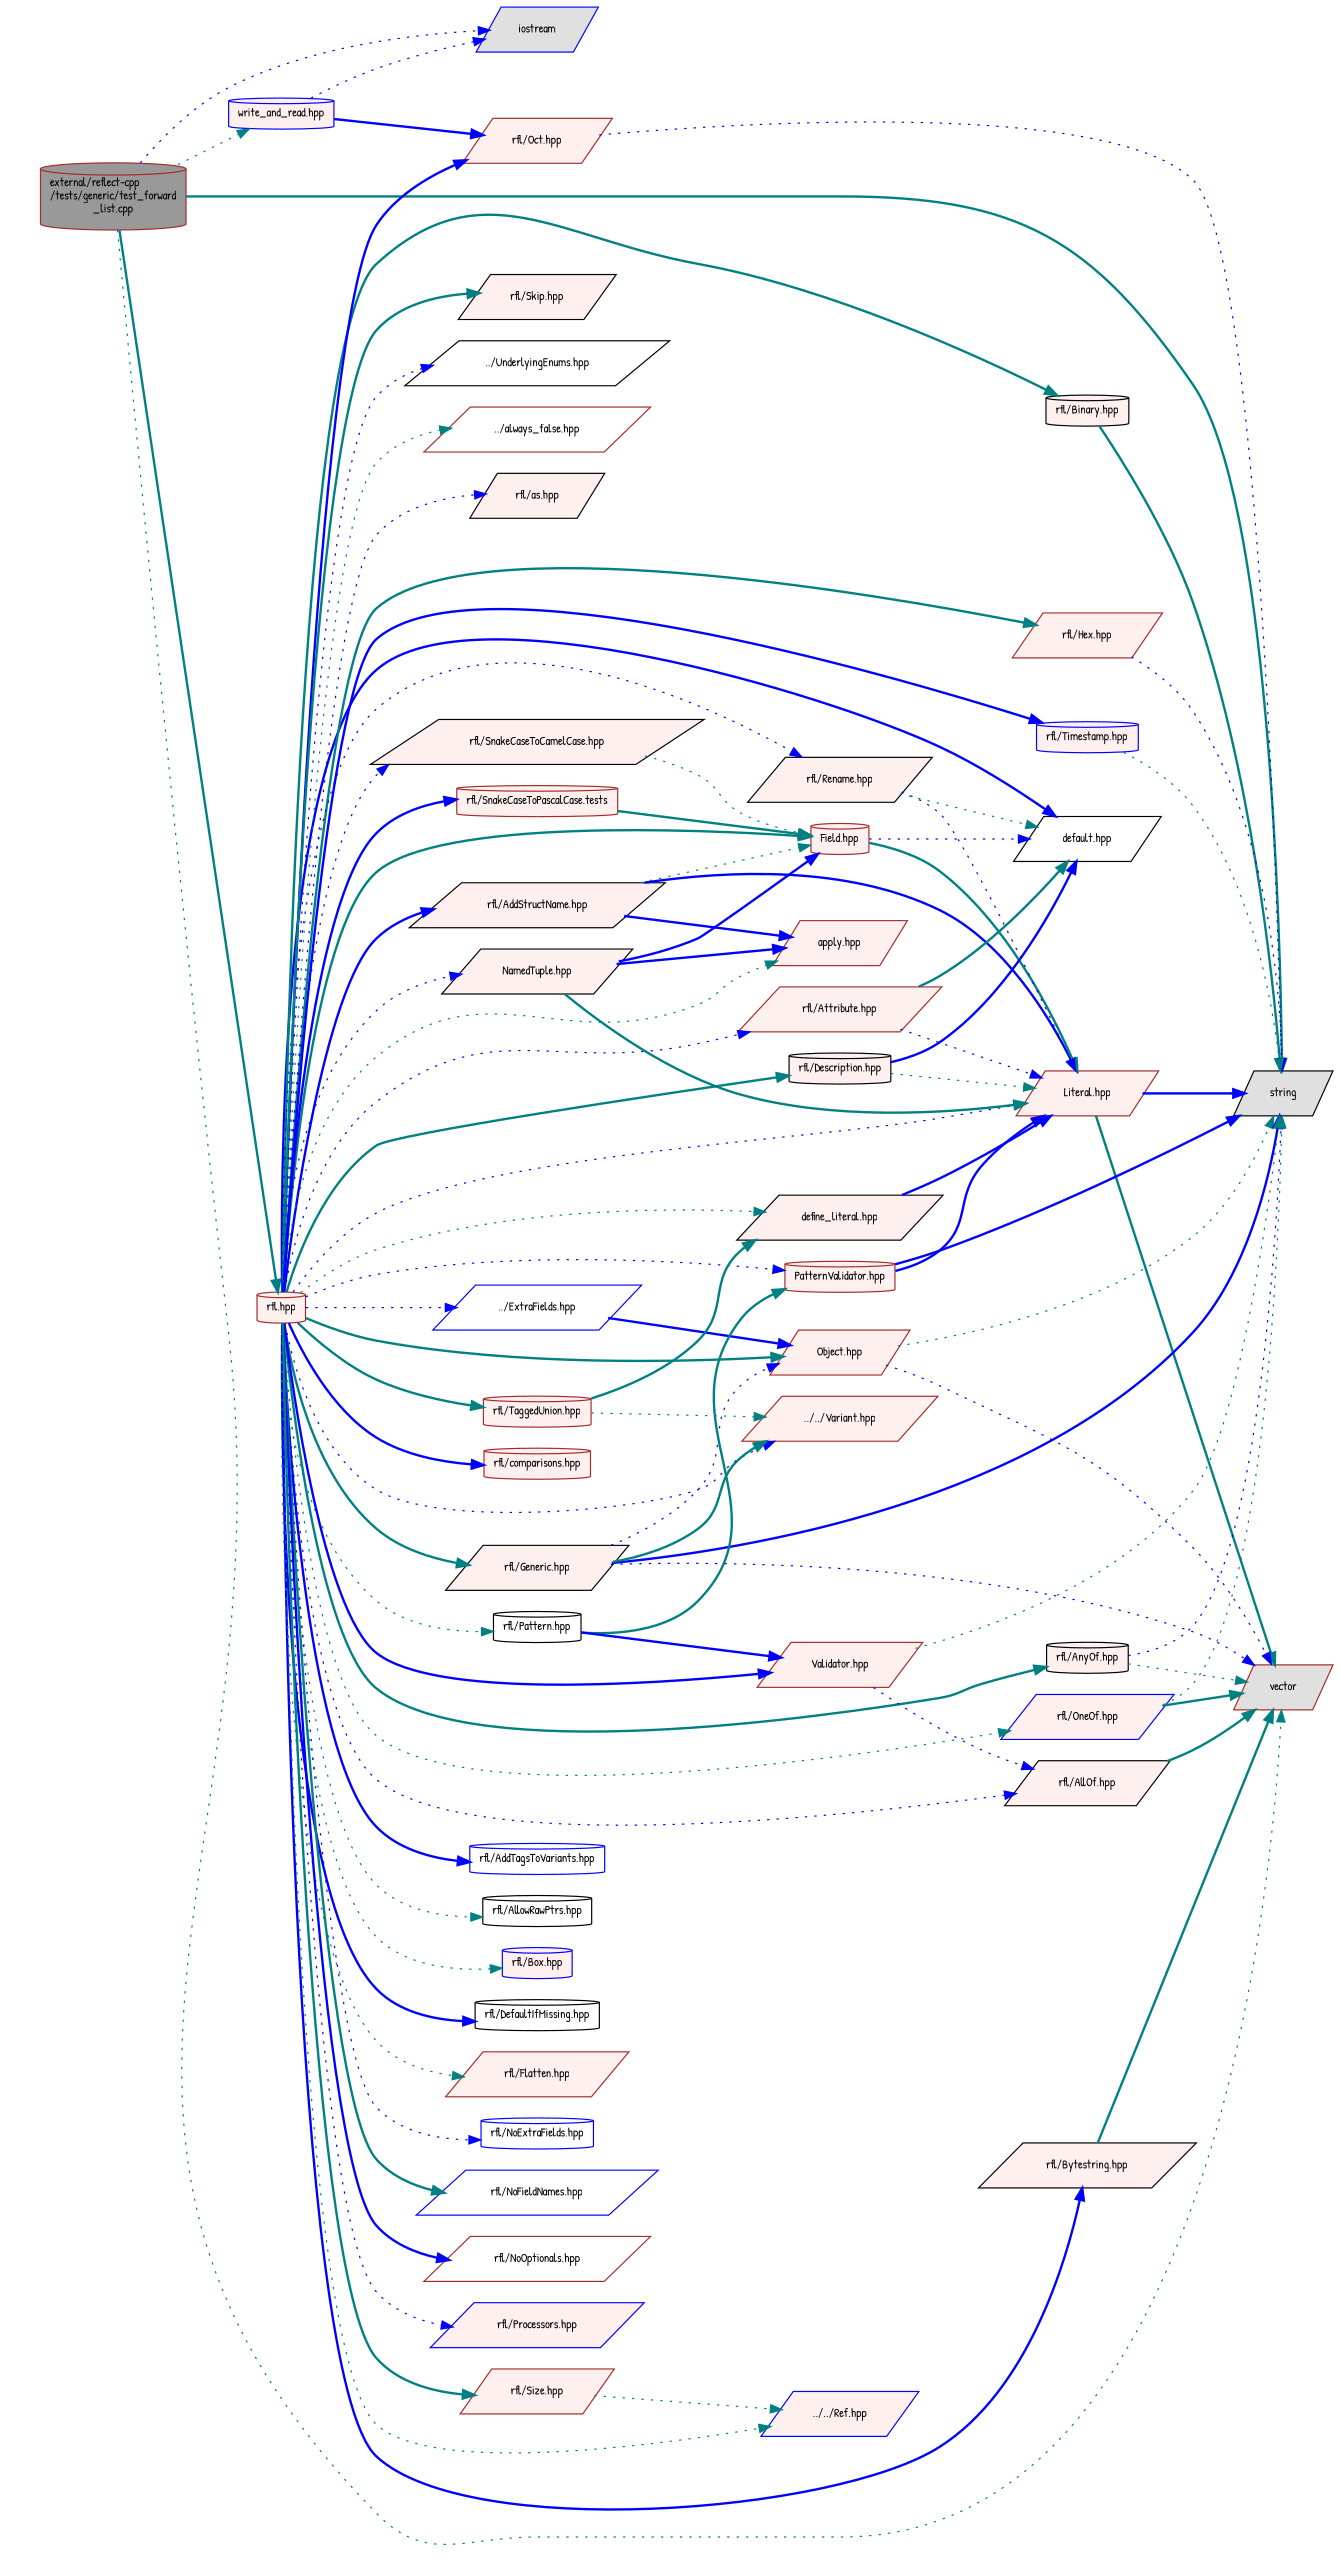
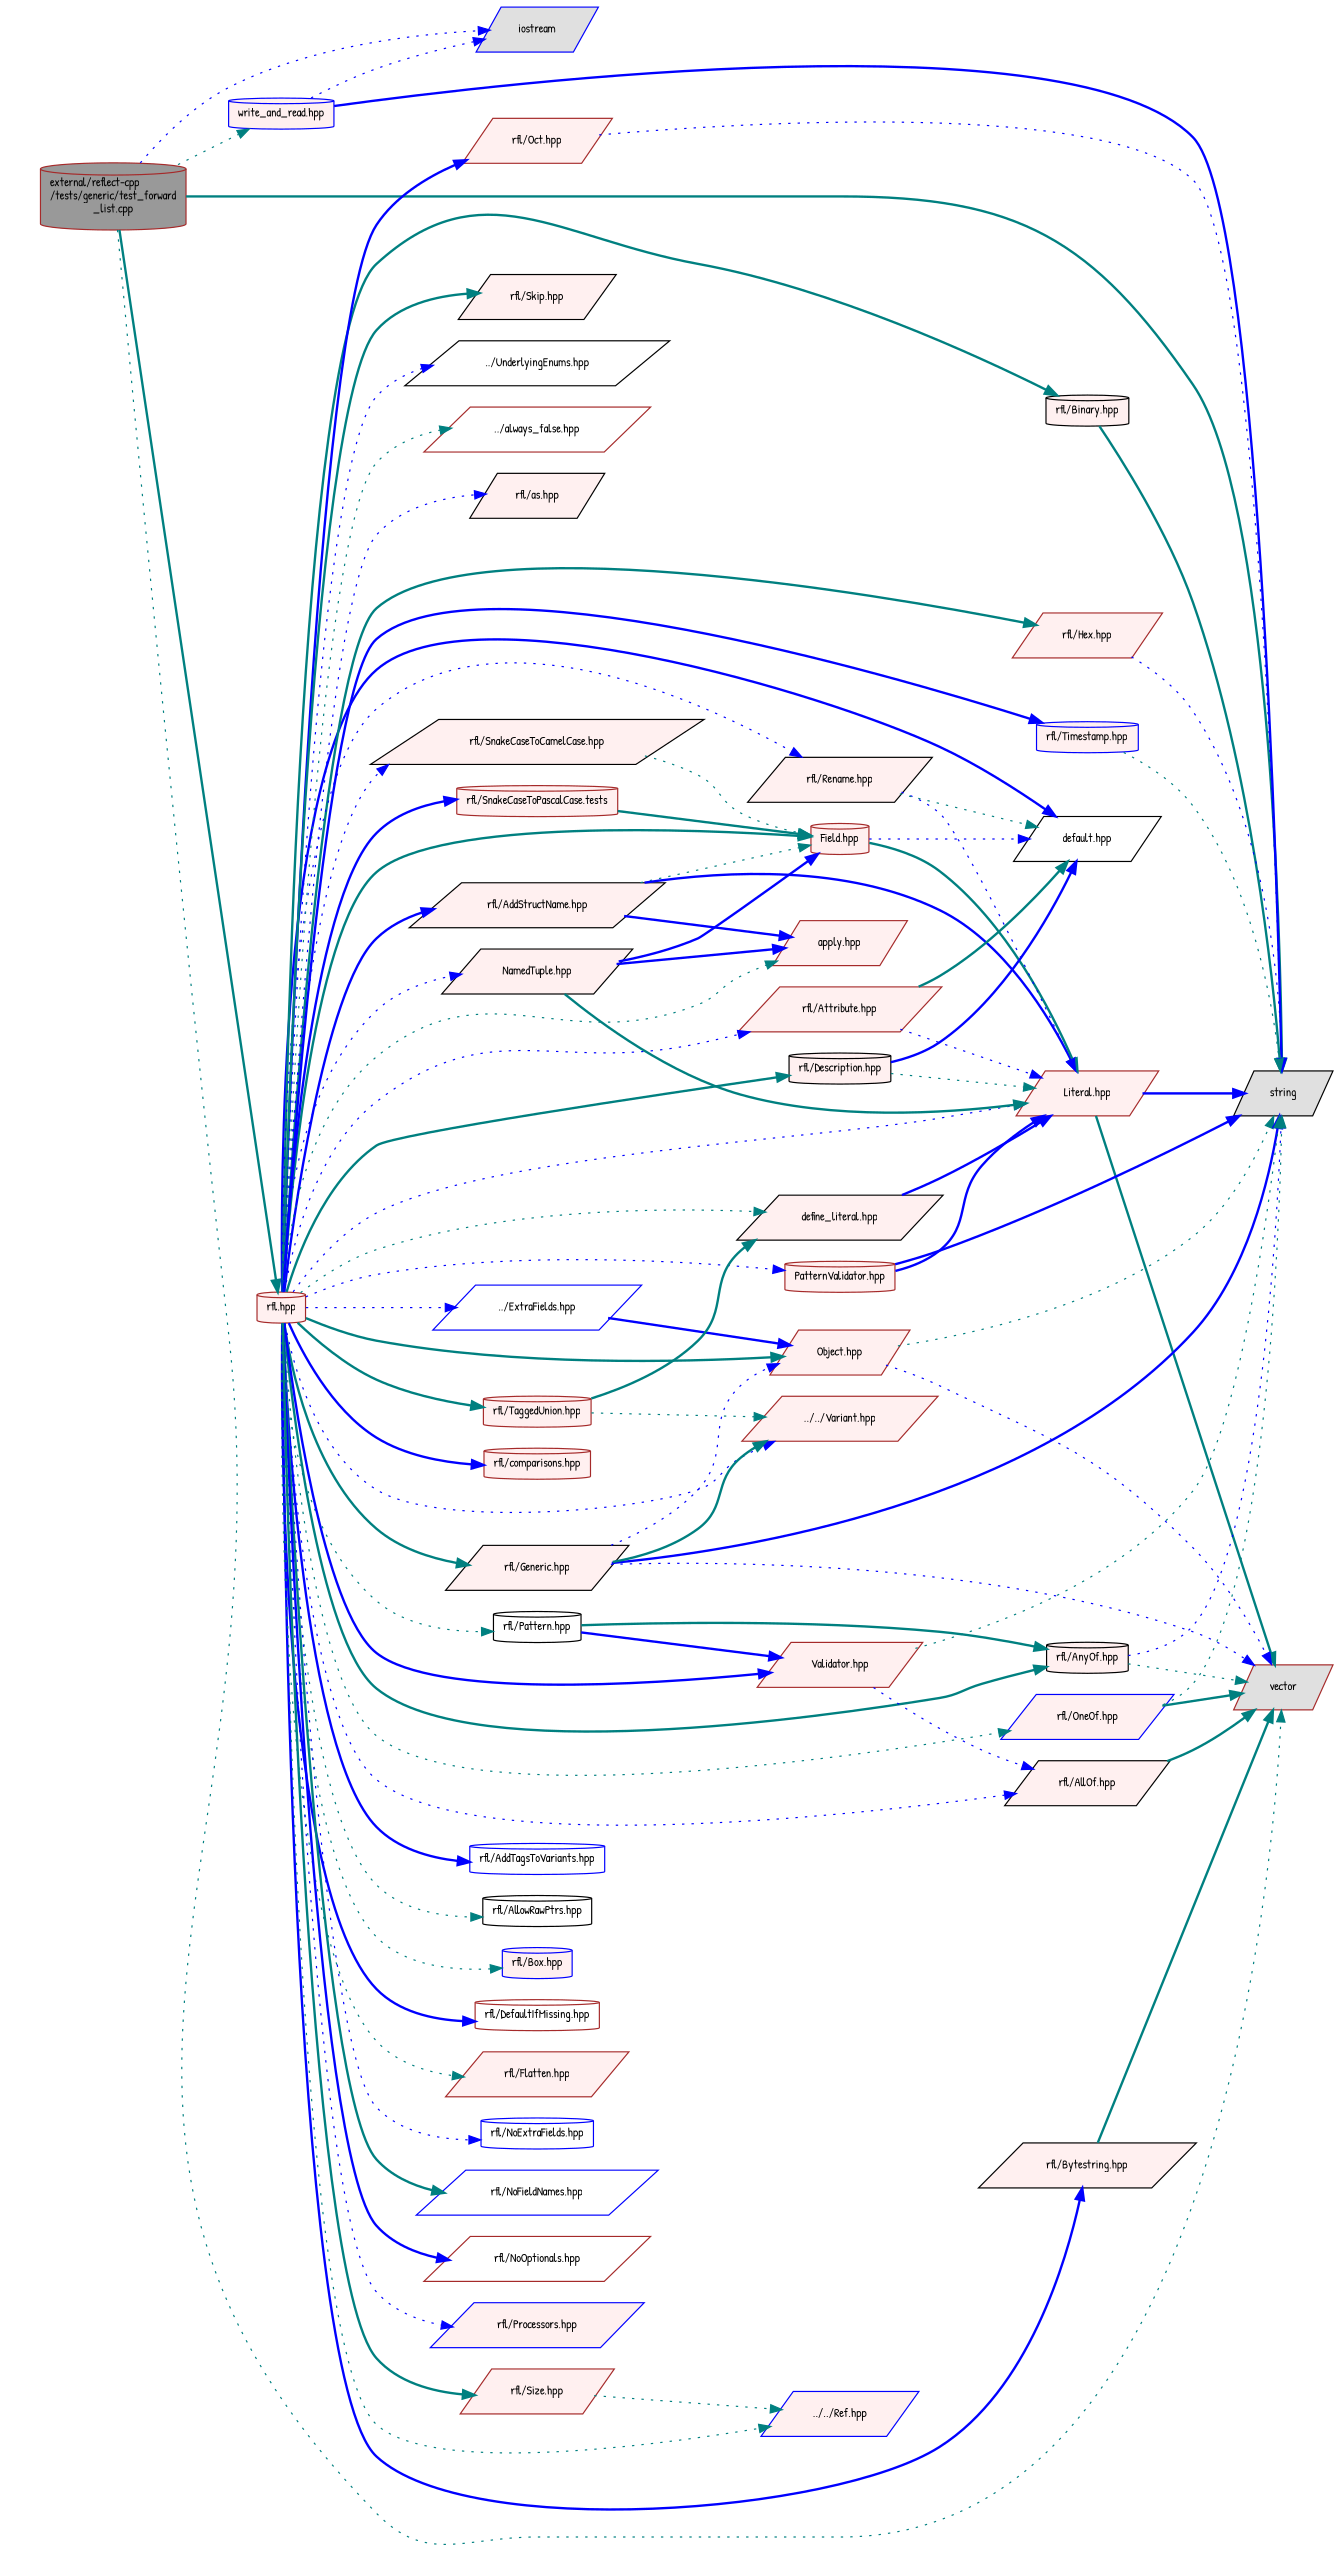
(403, 126) -> (1204, 163)
(730, 1502) -> (809, 1624)
(537, 2015) -> (537, 2015)
